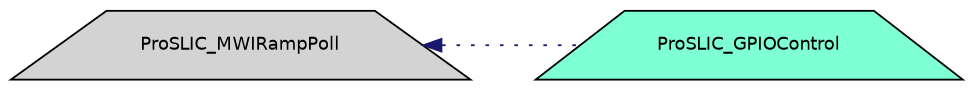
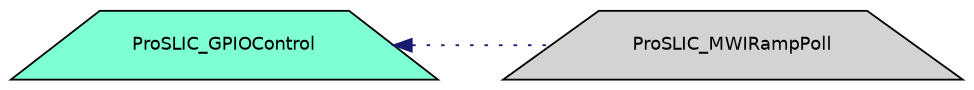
(511, 45) -> (481, 45)
